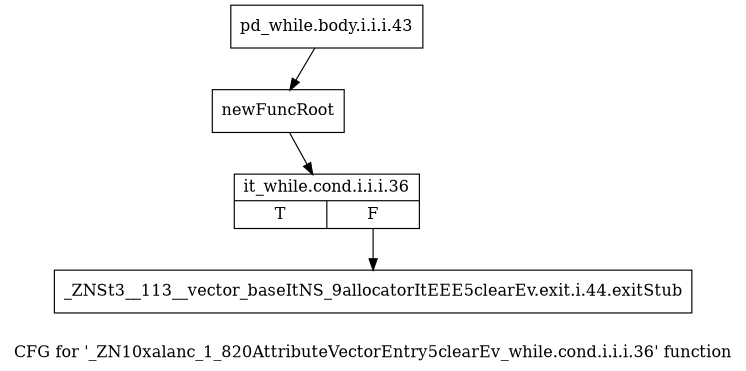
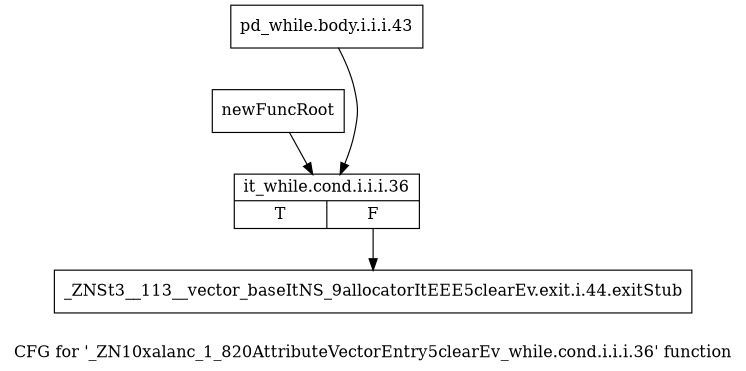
(306, 64) -> (357, 105)
